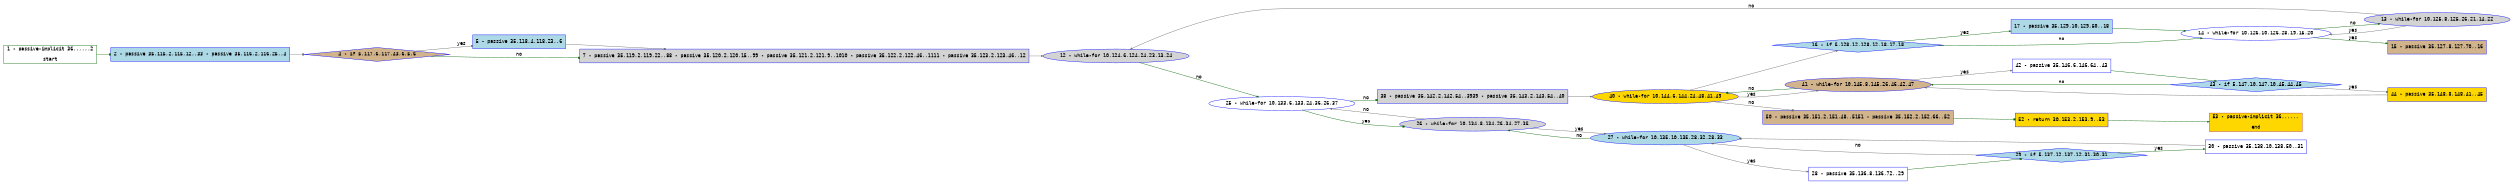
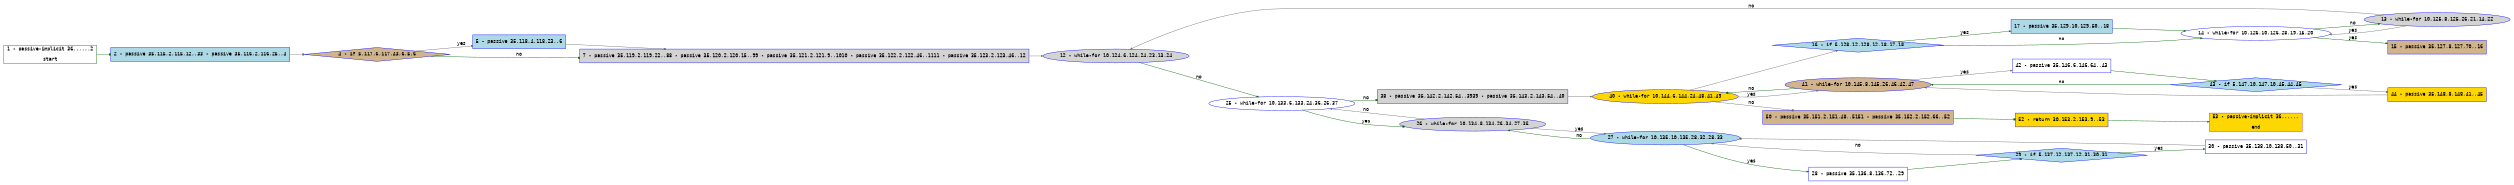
(1744, 163) -> (1744, 163)
